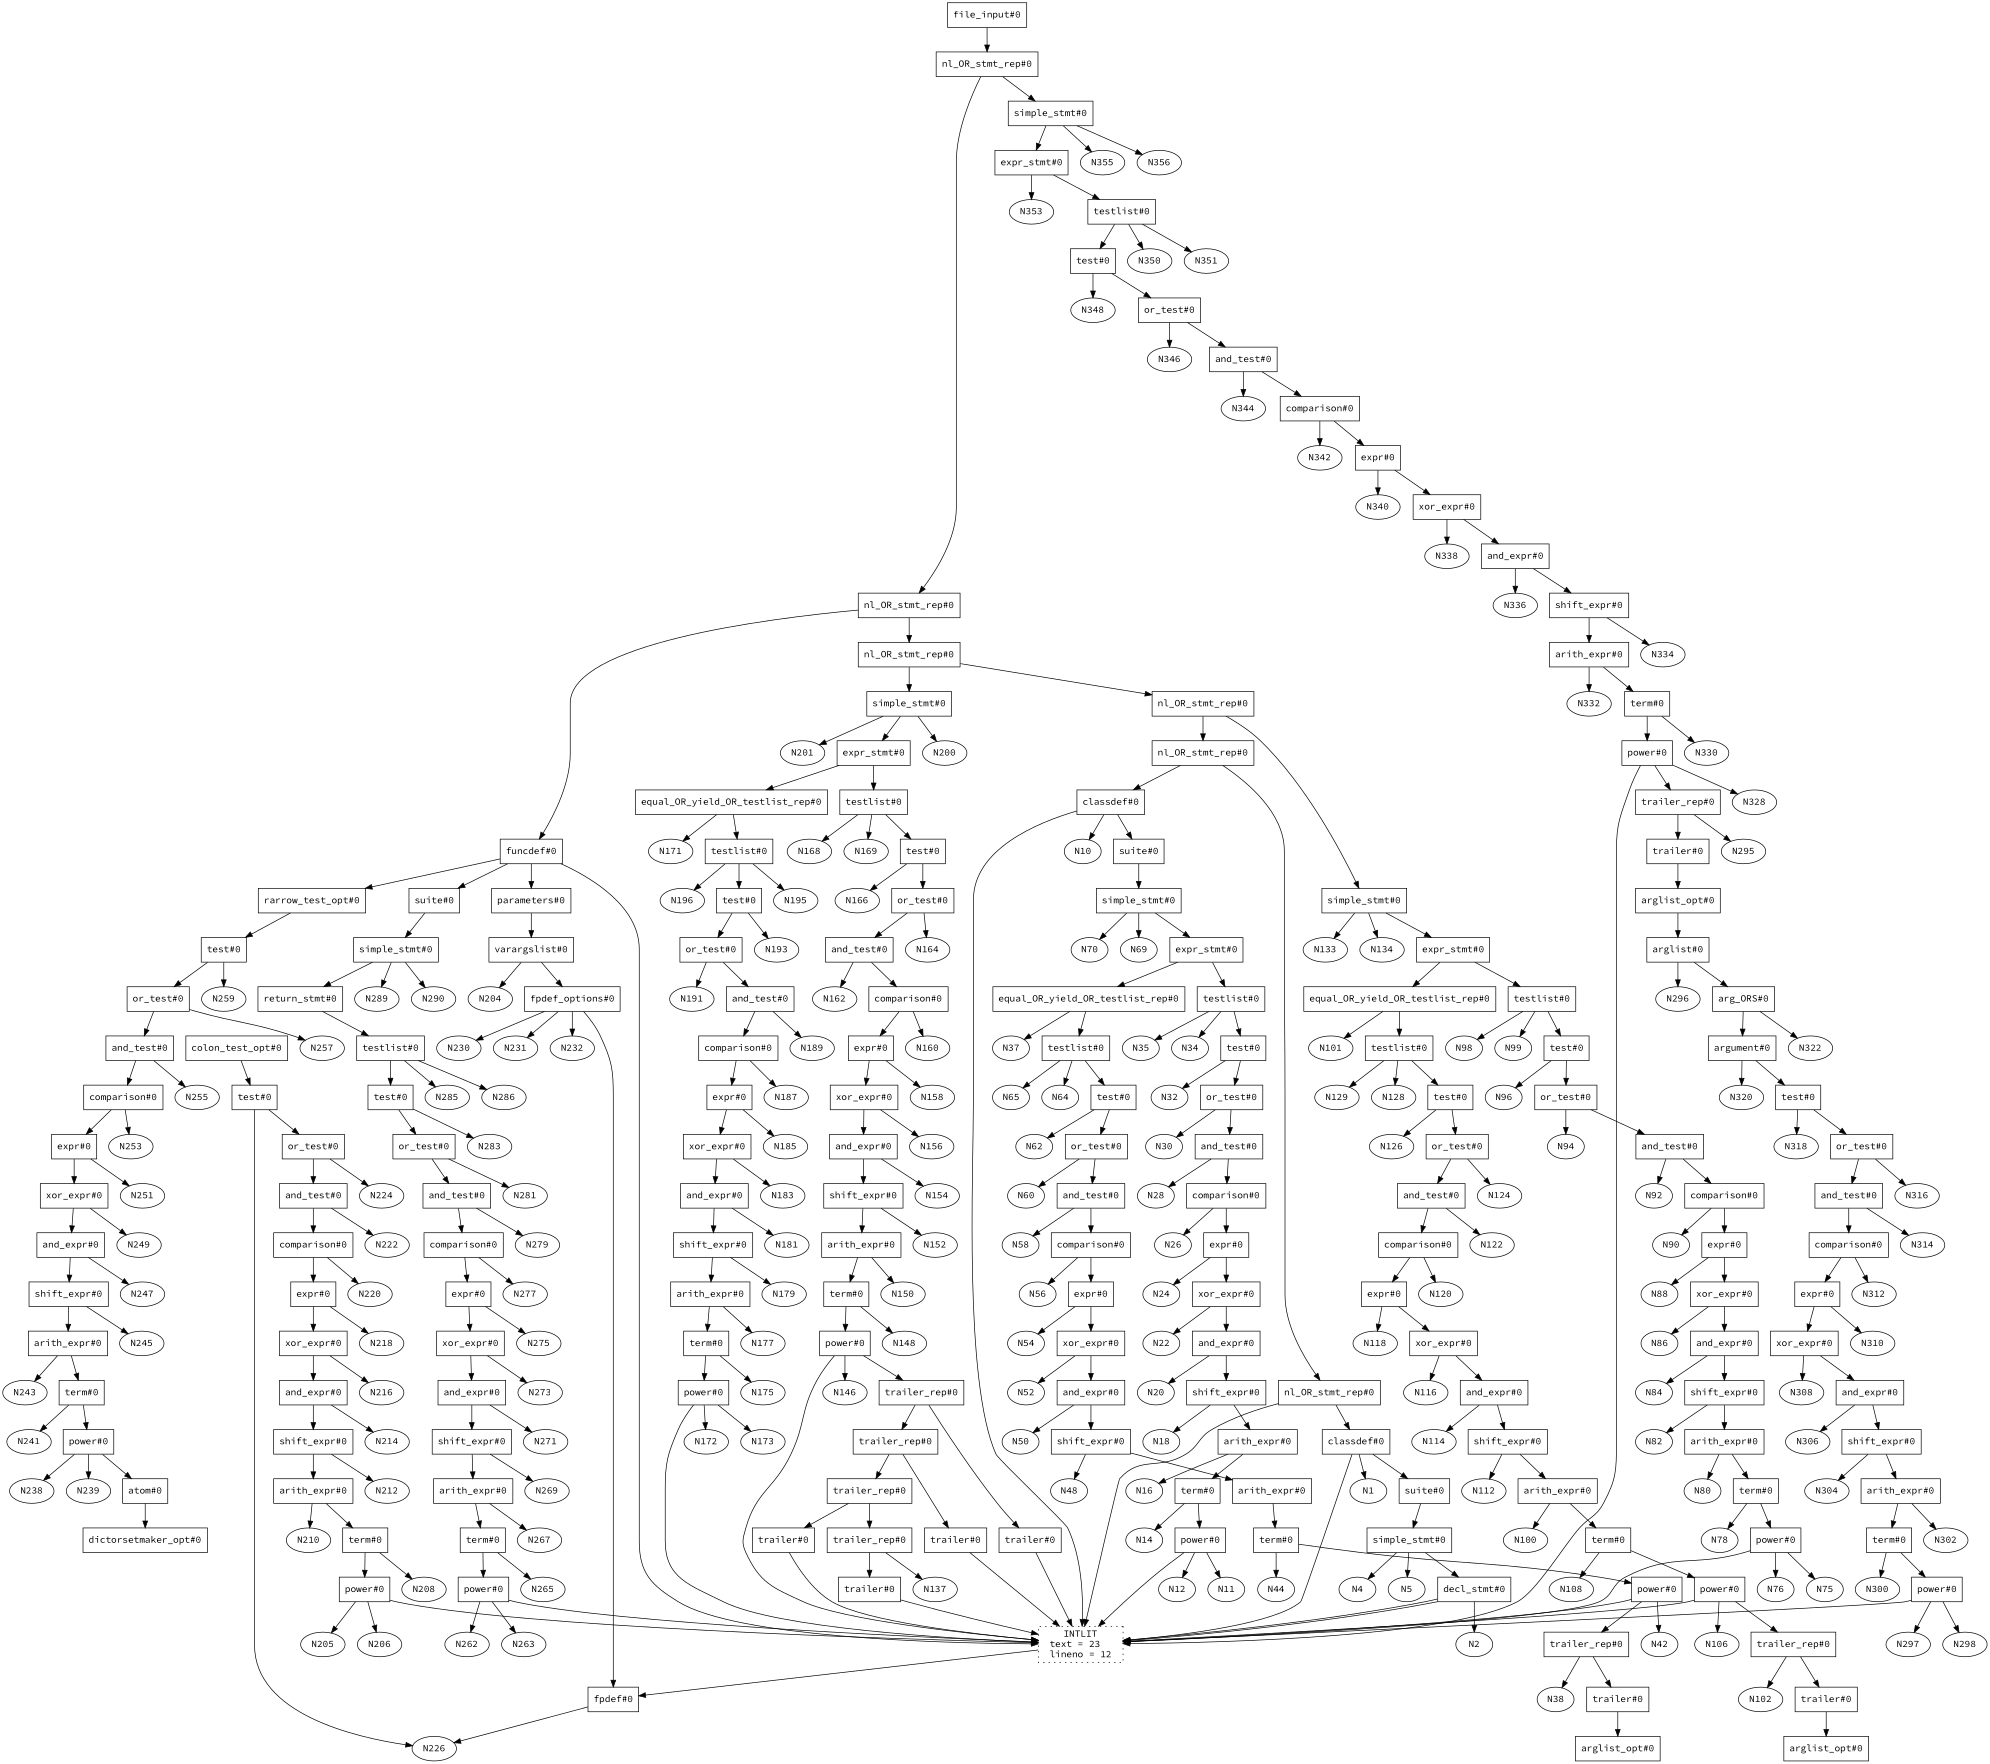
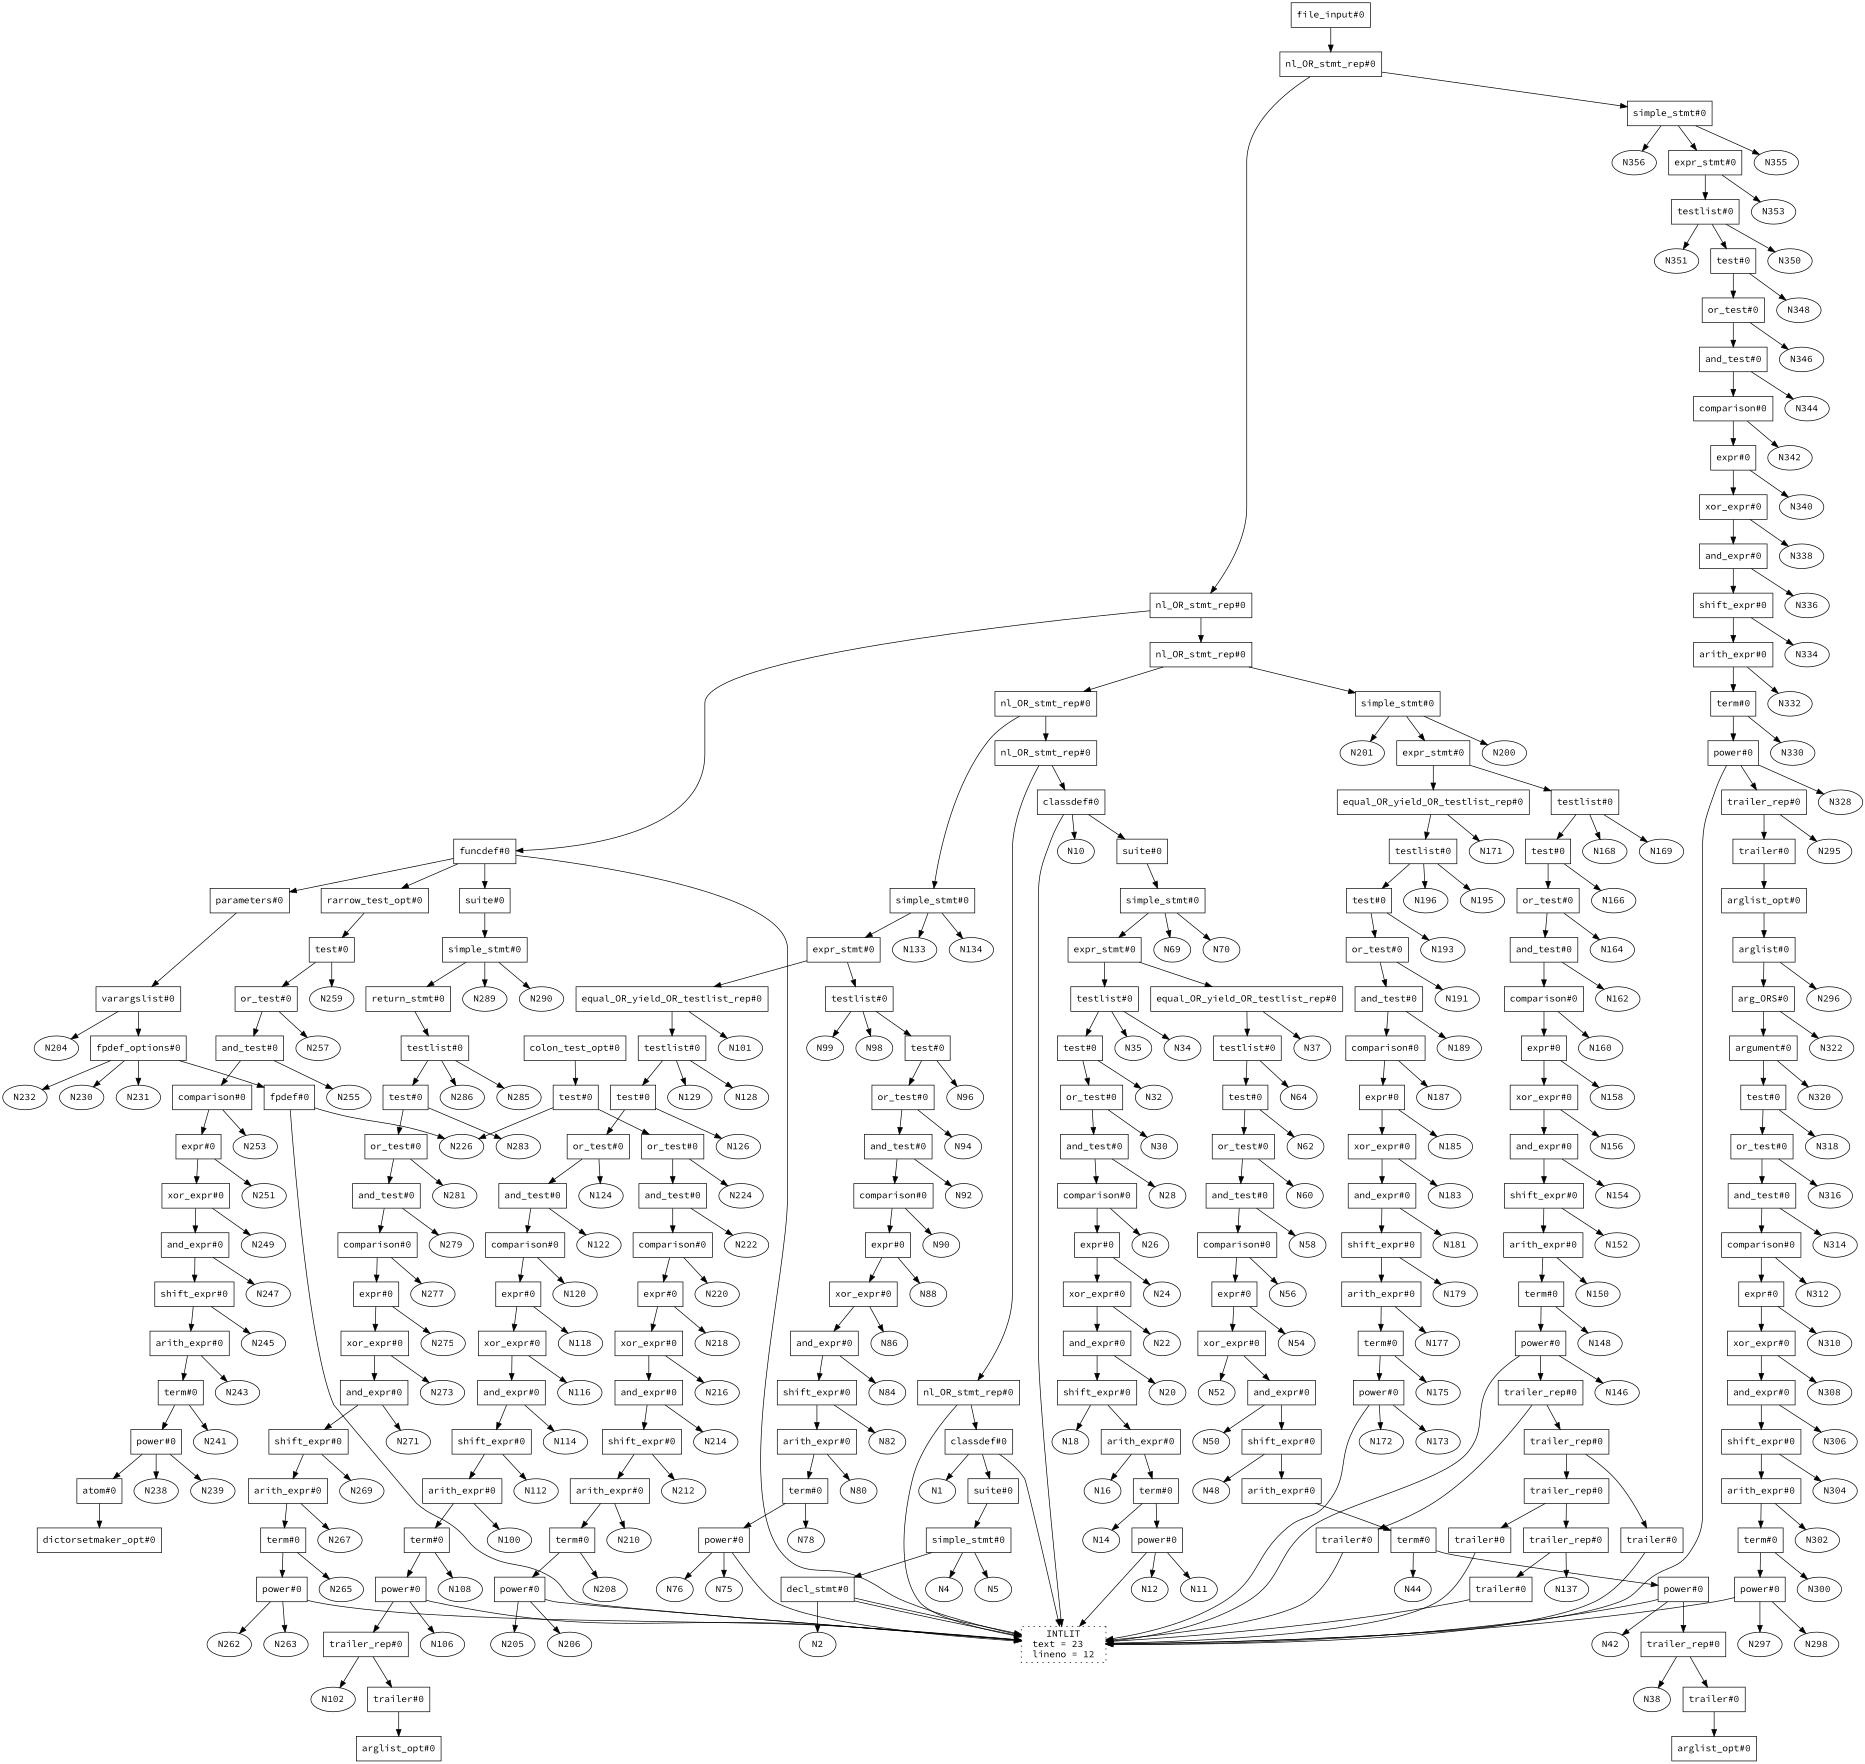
(1011, 1097) -> none
(842, 1673) -> (499, 1561)
